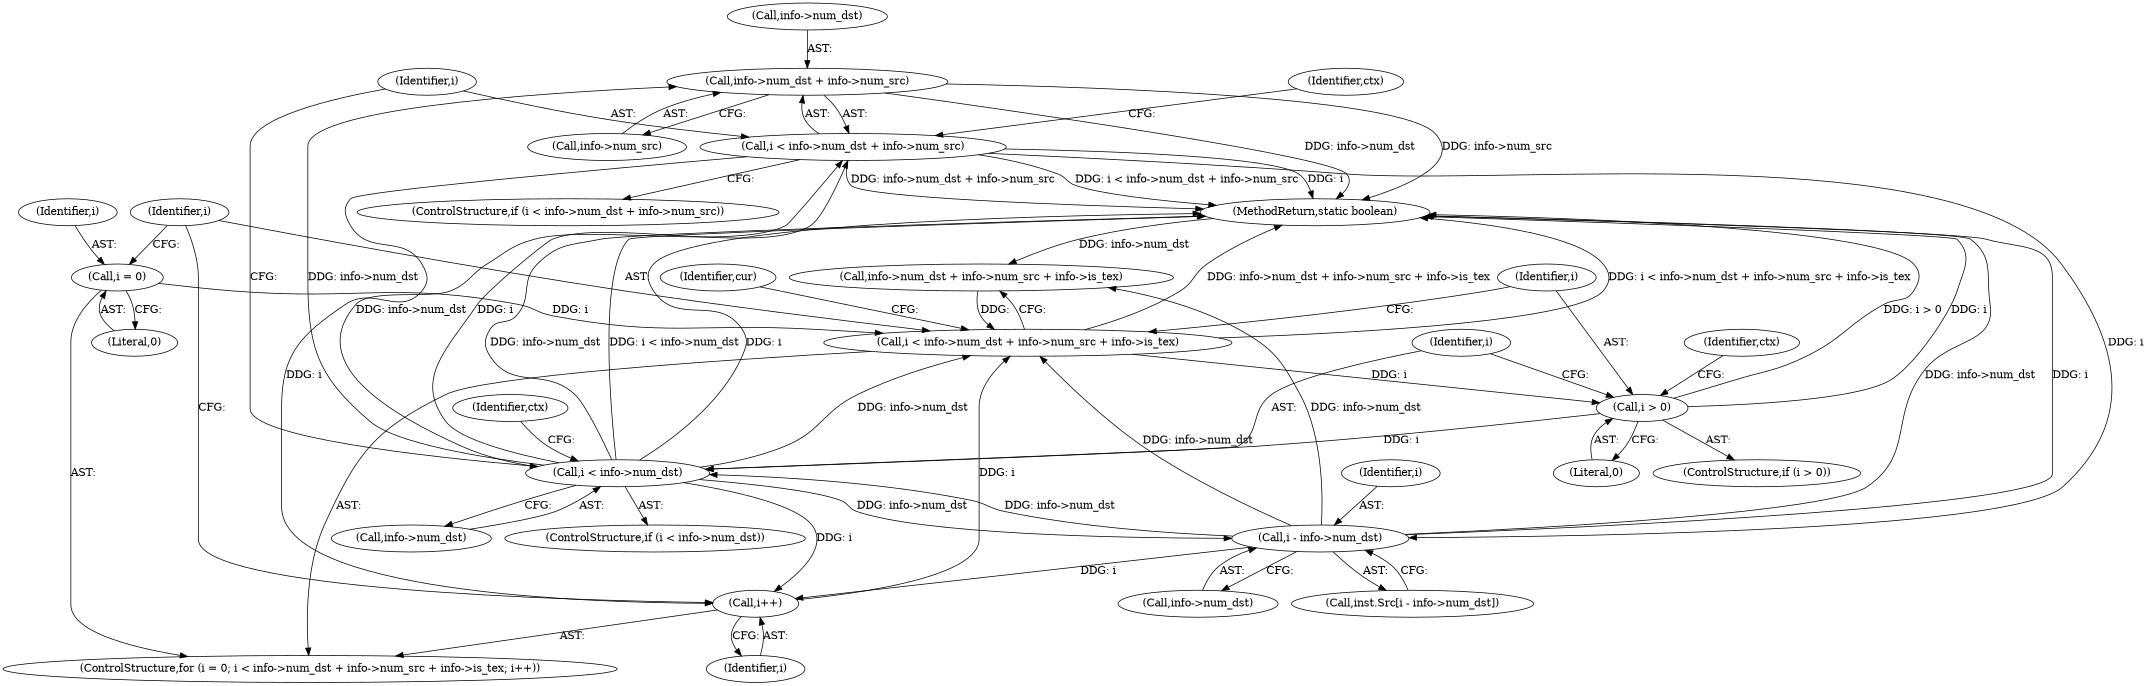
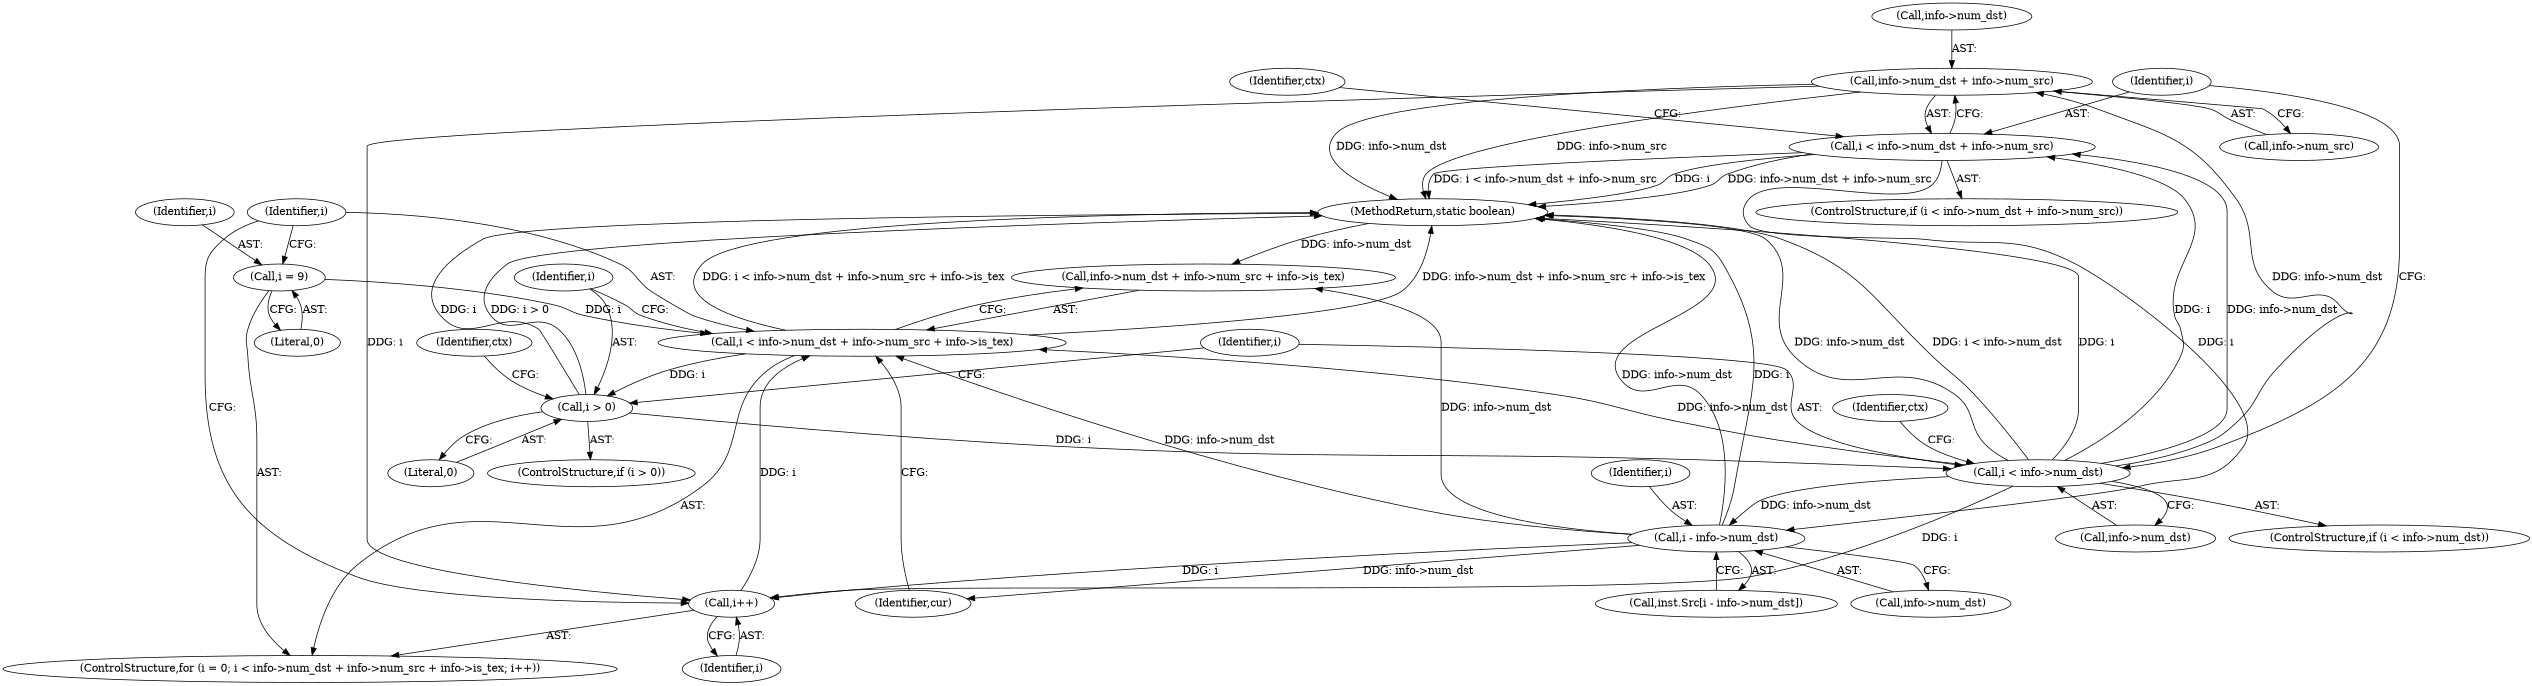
(819, 114) -> (1972, 114)
(742, 180) -> (1971, 180)
(117, 278) -> (279, 278)
(997, 310) -> (1068, 310)
(322, 321) -> (733, 122)
(988, 506) -> (1307, 572)
